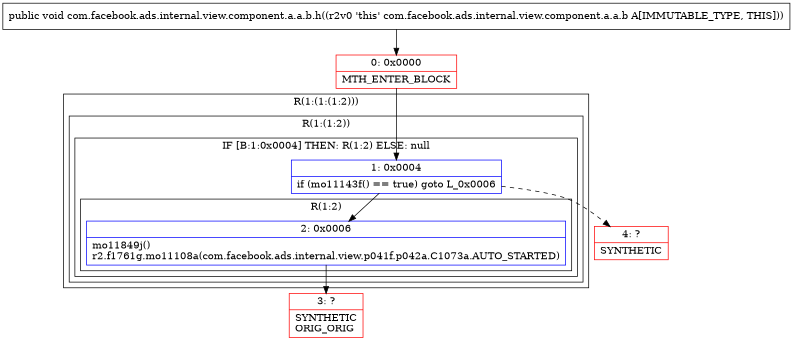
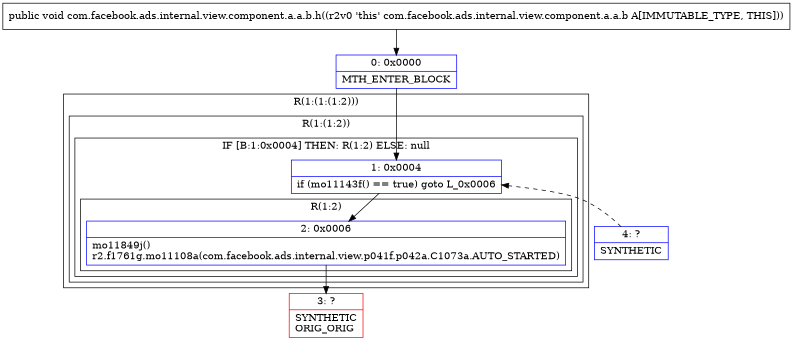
(396, 72) -> (396, 72)
(554, 195) -> (566, 195)
(631, 243) -> (631, 243)
